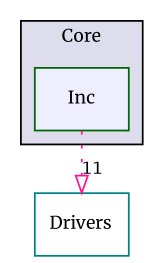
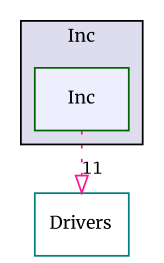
(82, 37) -> (82, 37)
